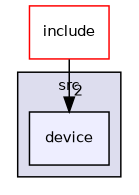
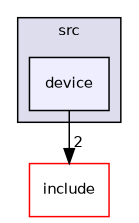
(69, 81) -> (69, 132)
